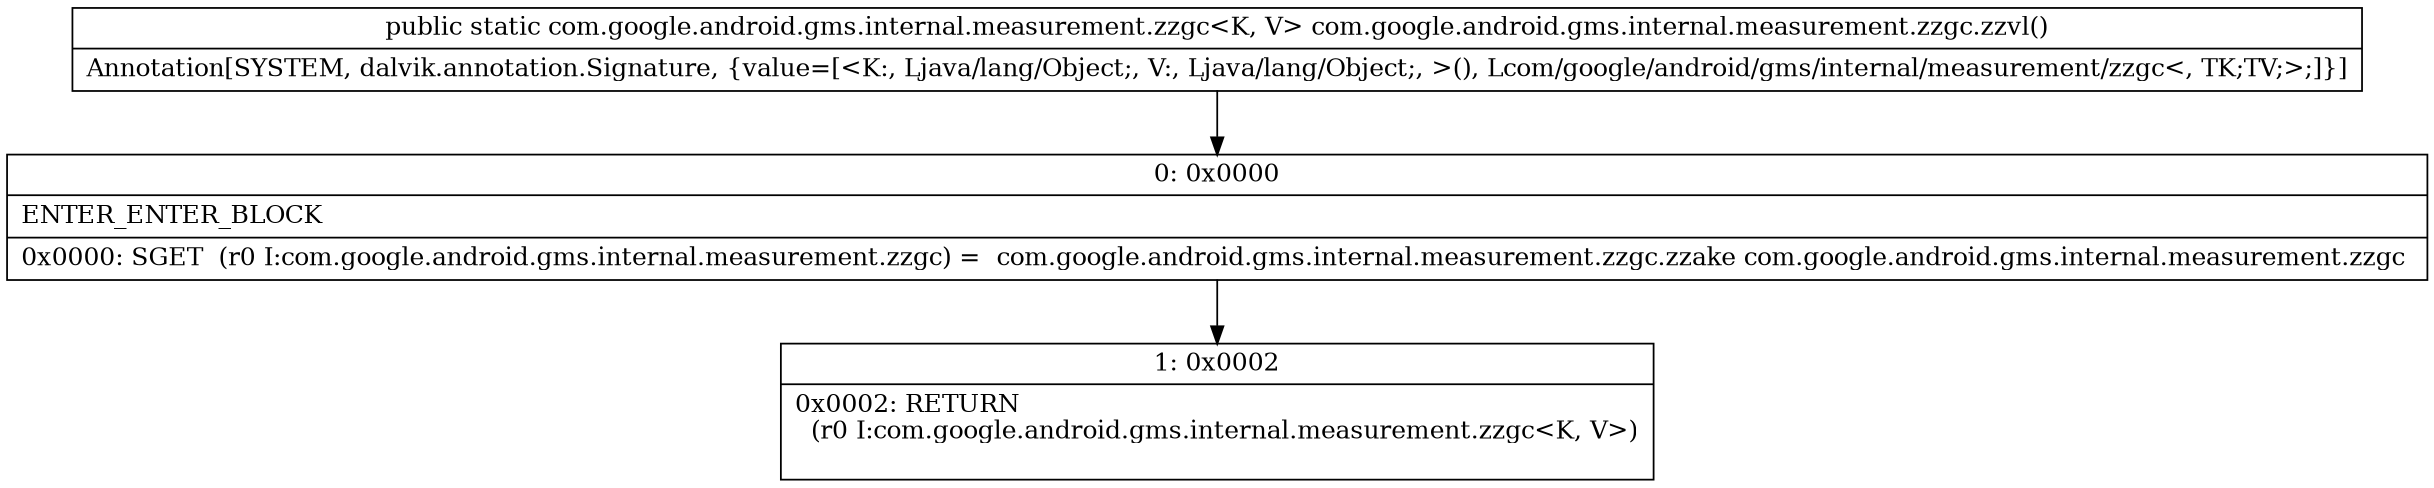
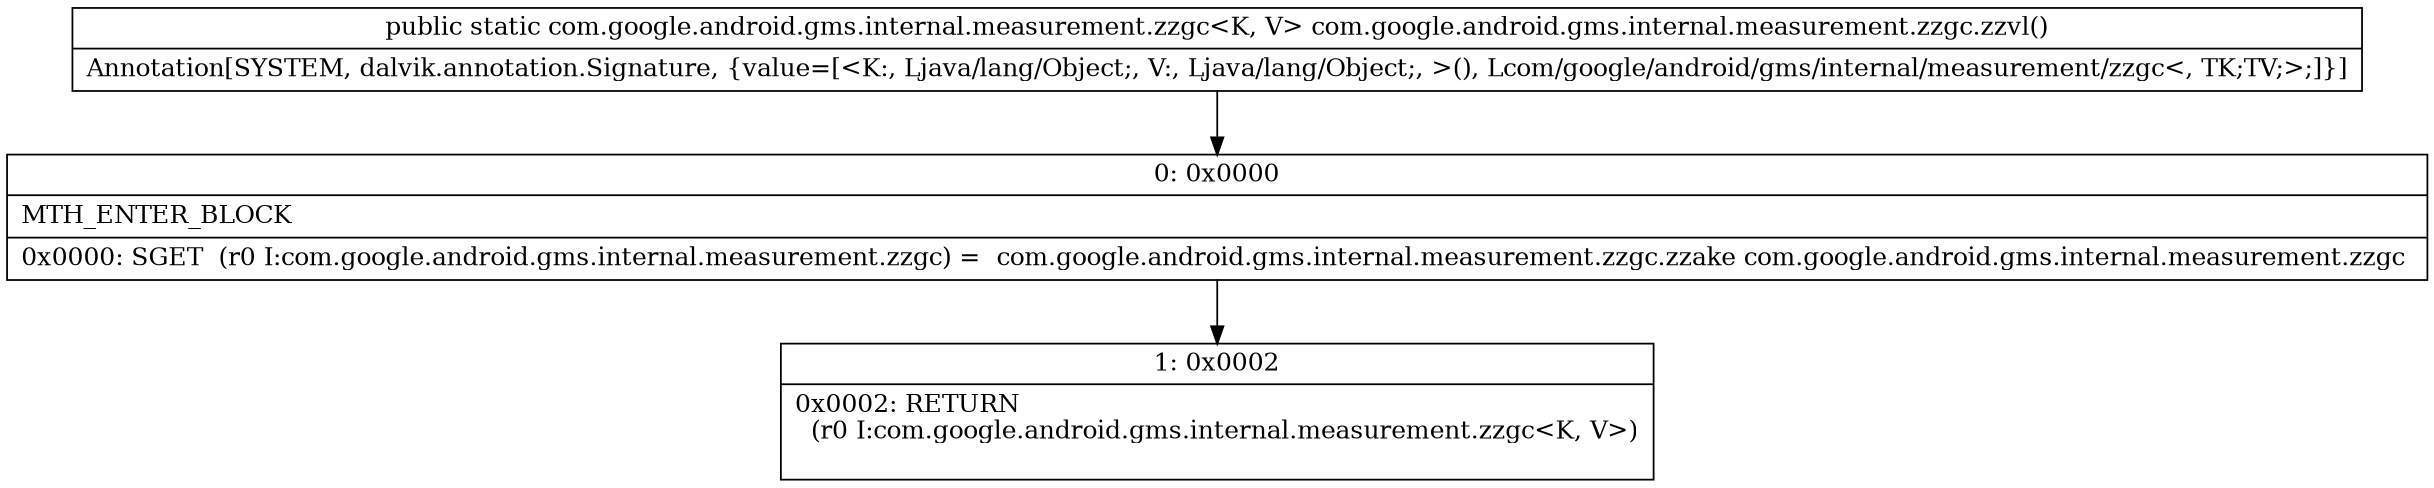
(172, 216) -> (157, 216)
